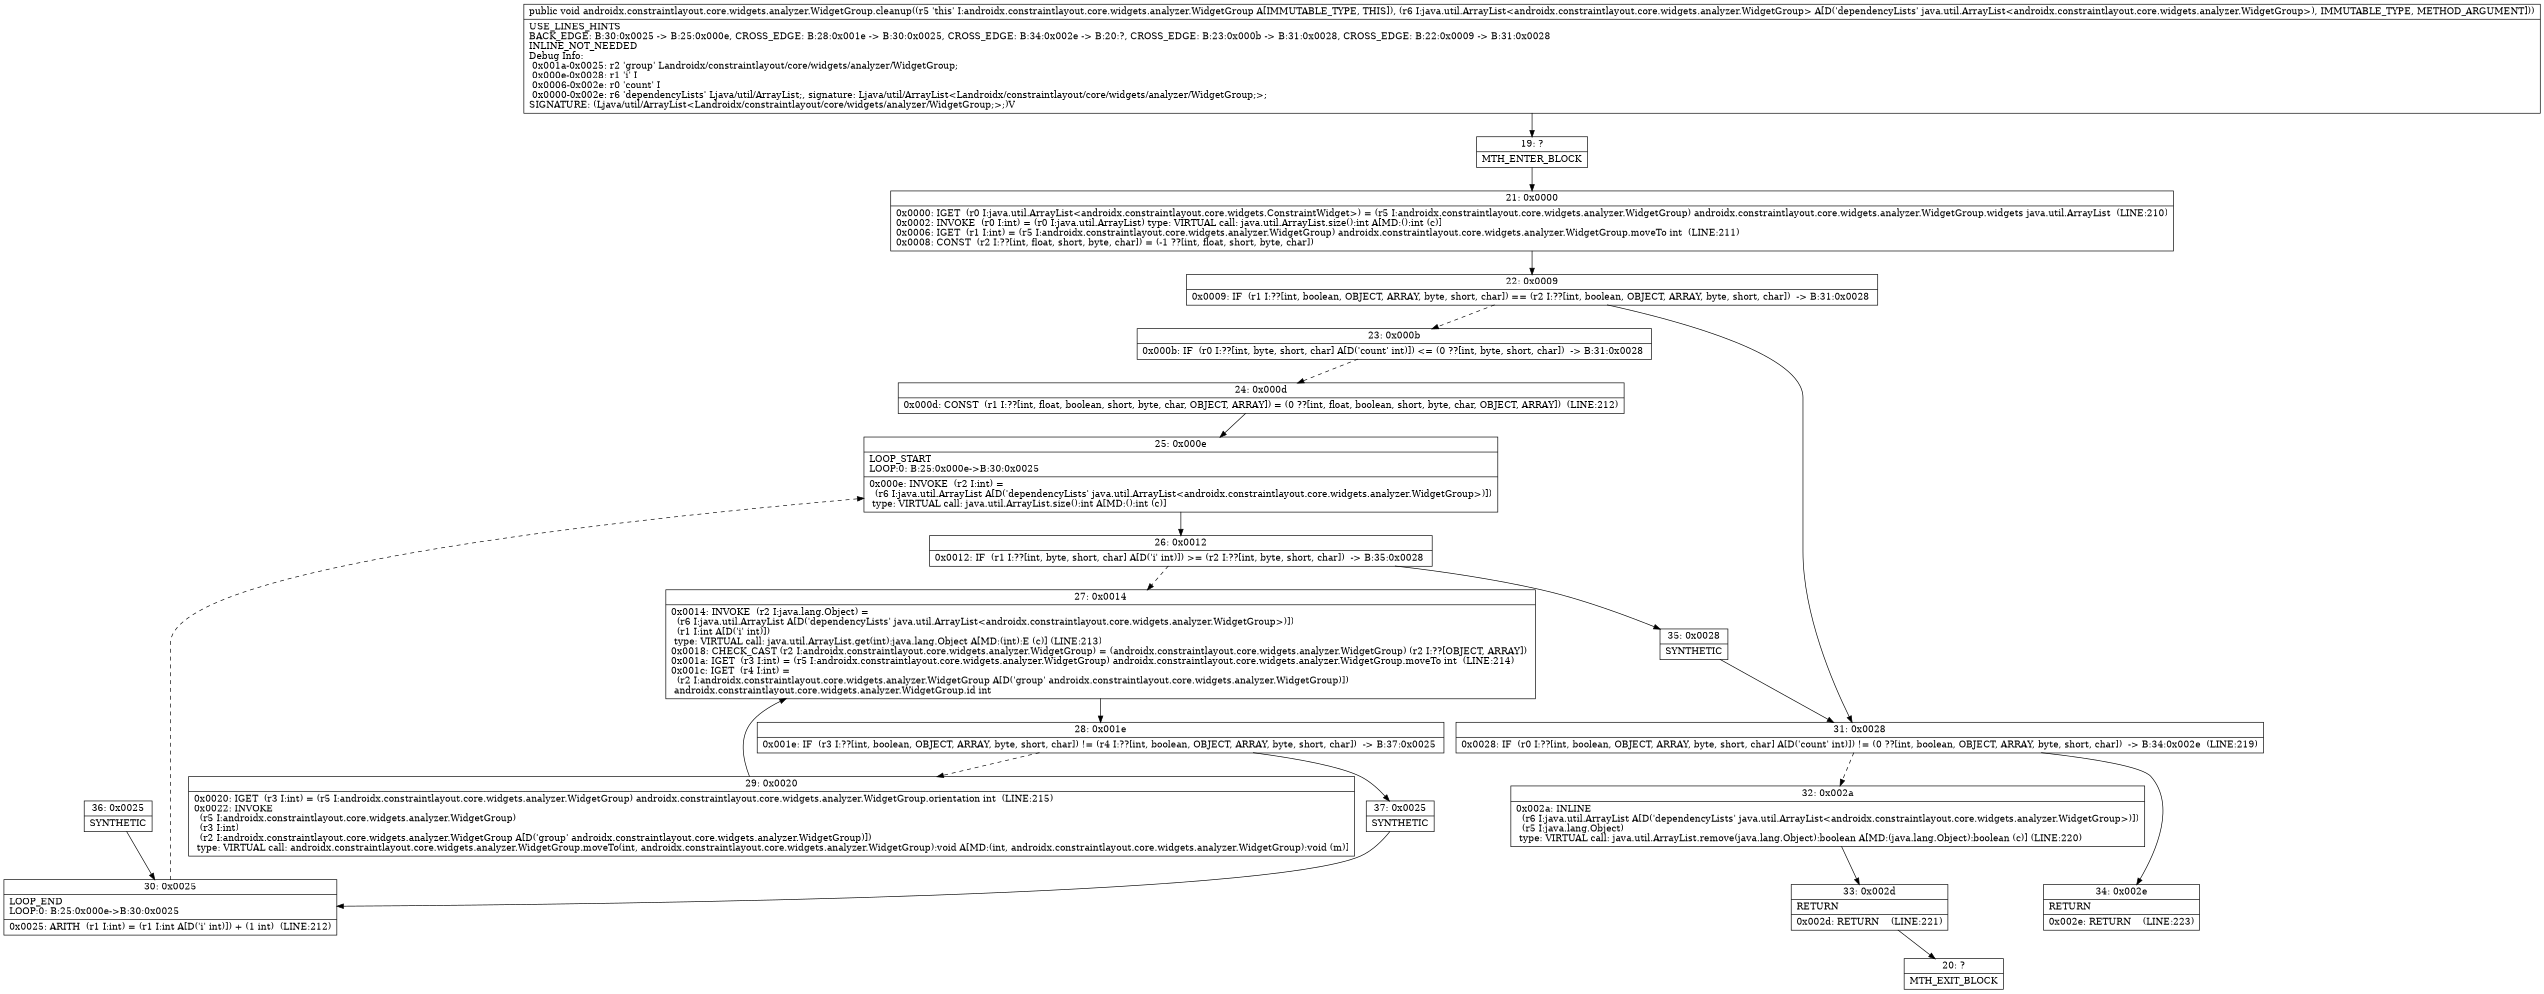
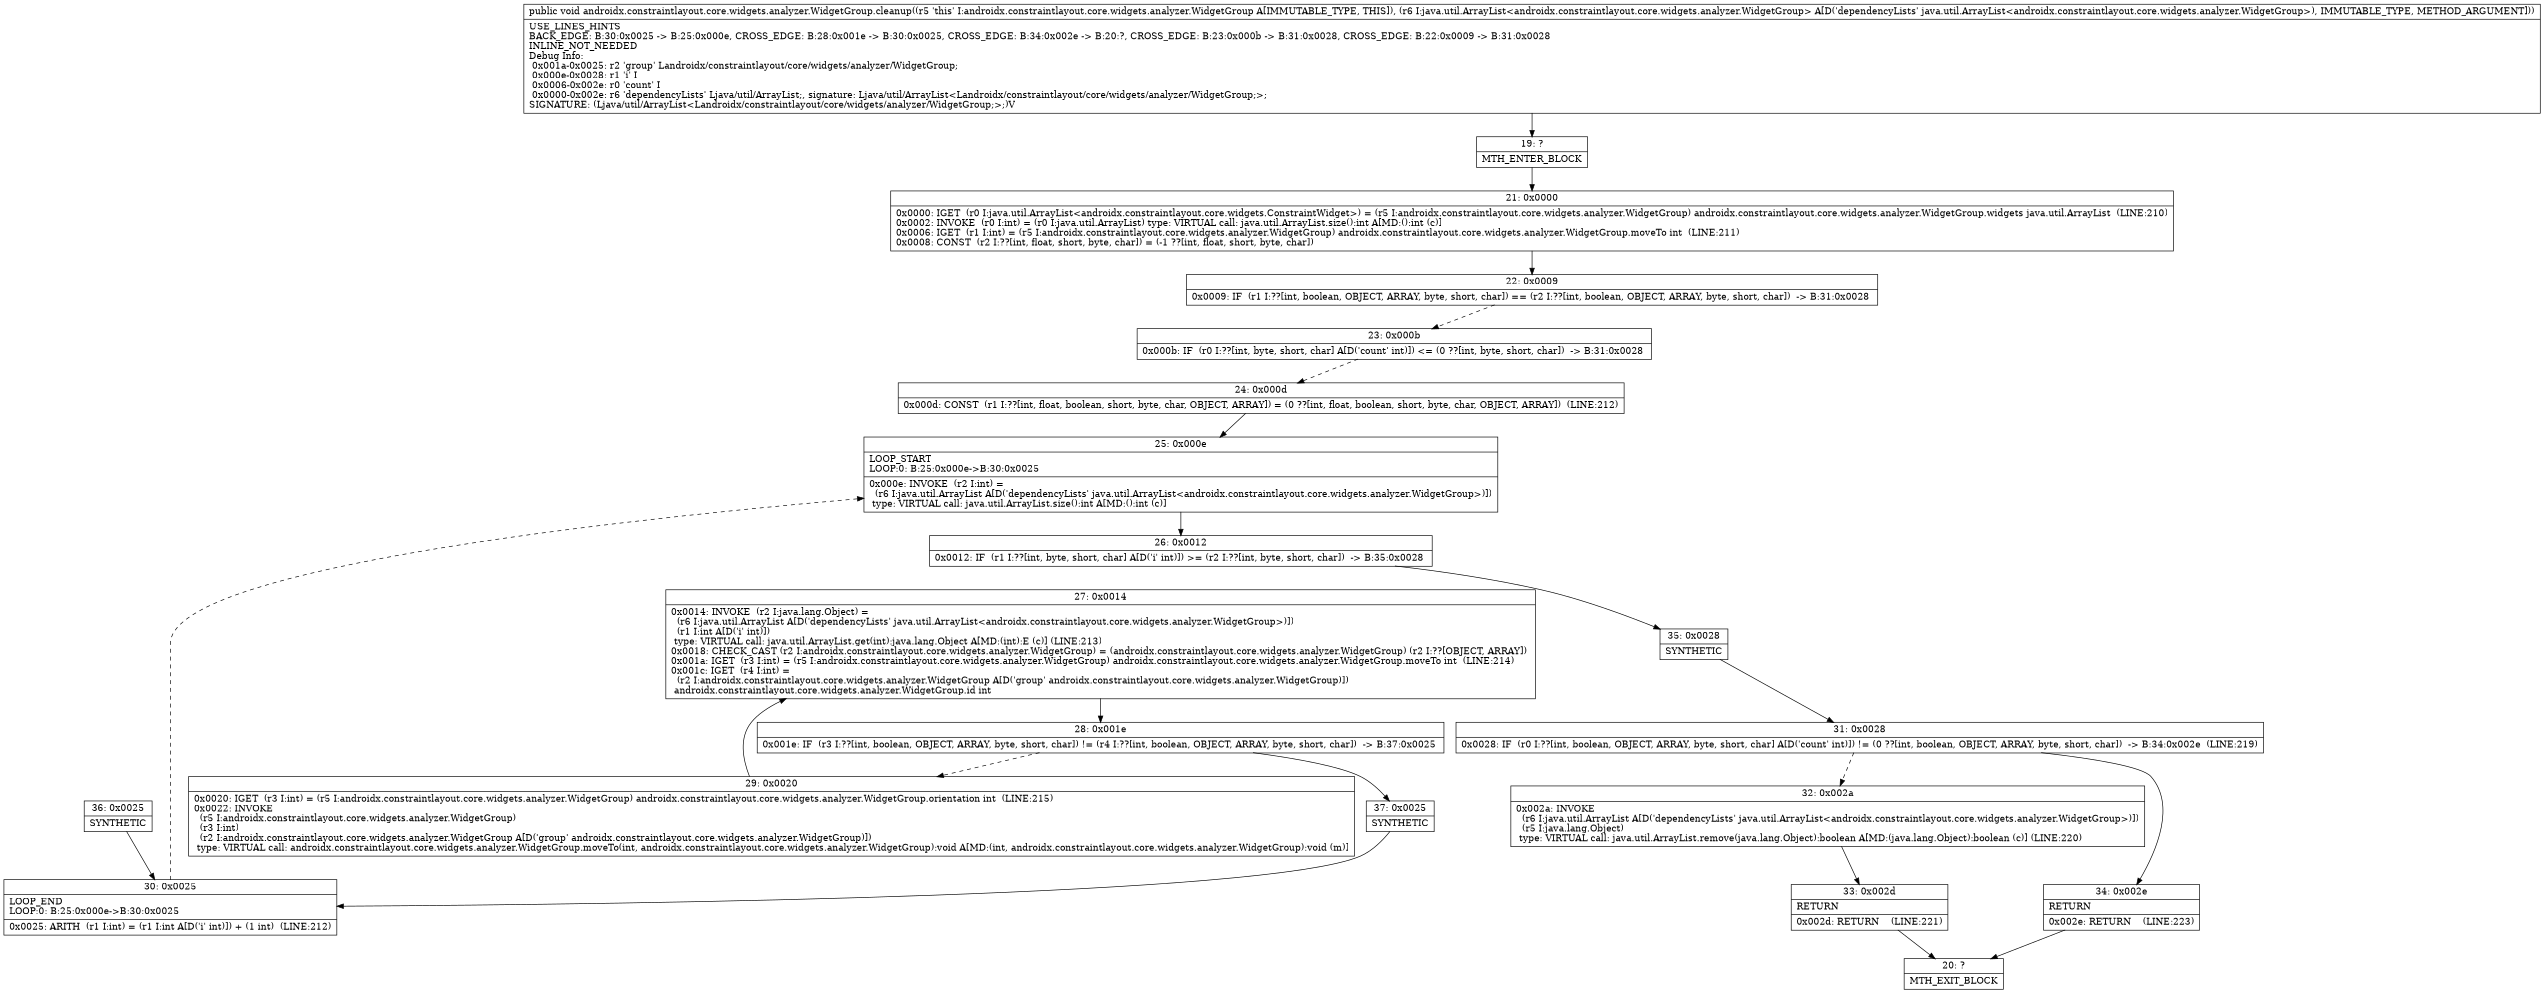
(1803, 448) -> none
(1160, 576) -> none
(1557, 809) -> (1559, 809)
none -> (2031, 943)
